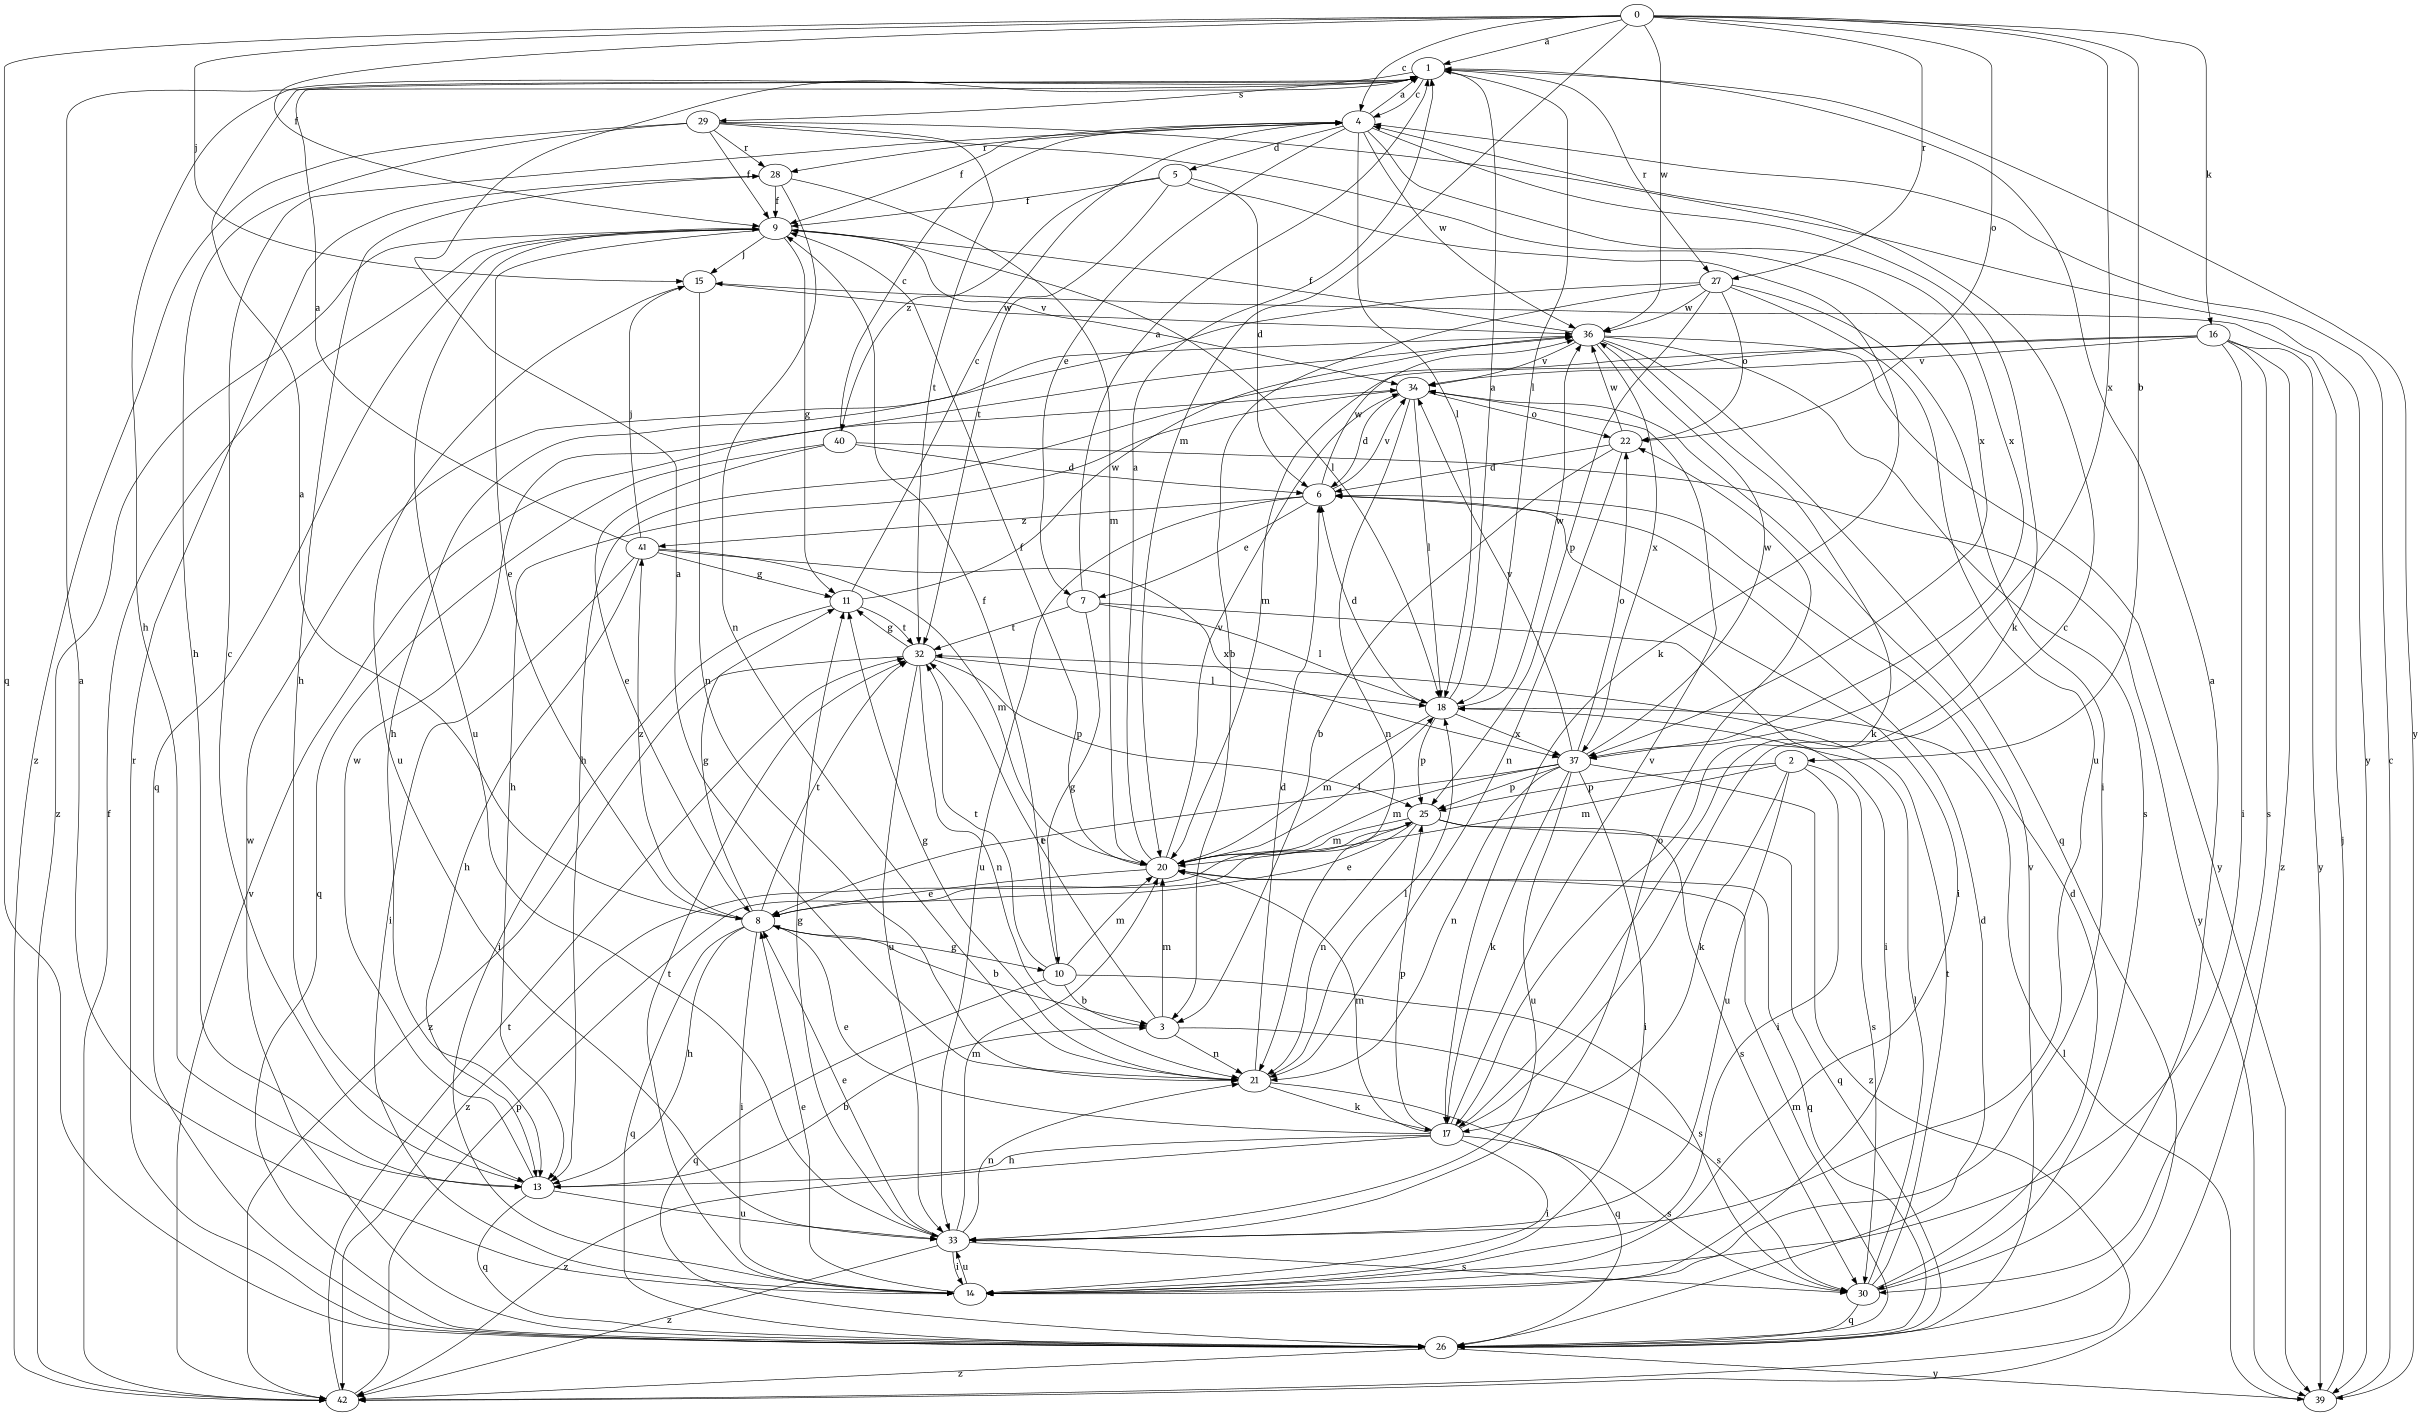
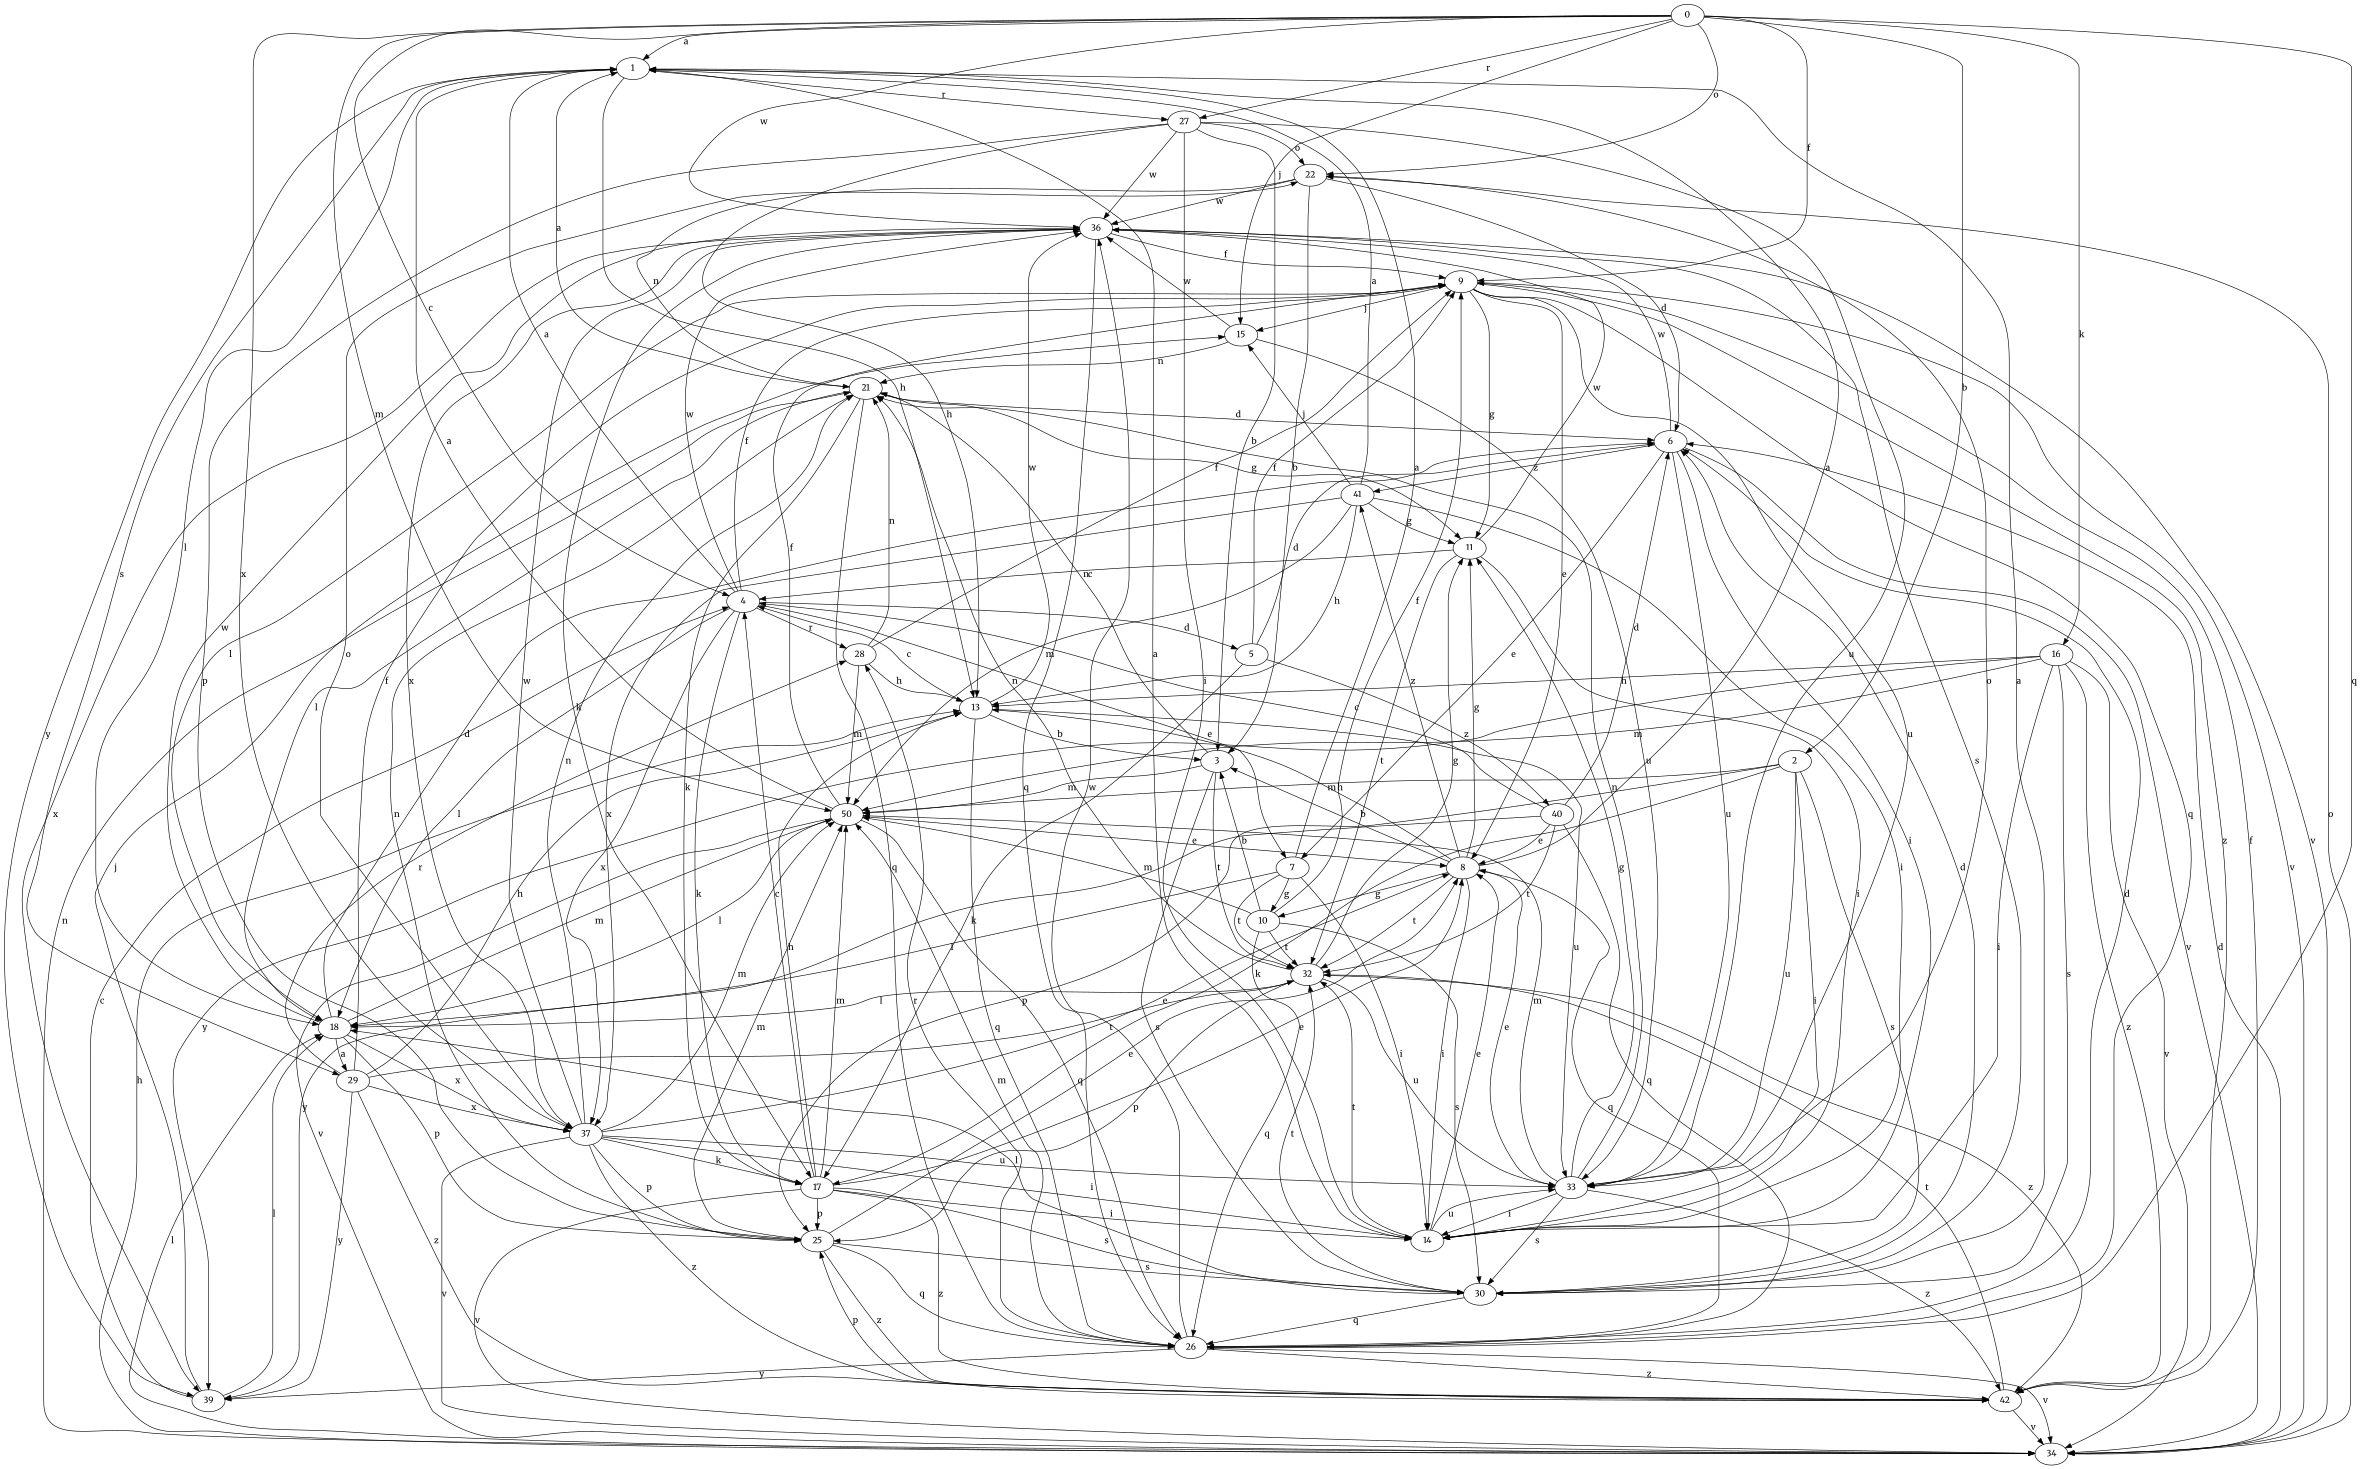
(1405, 102) -> none
(988, 371) -> (1474, 928)
(1490, 394) -> (339, 1053)
(1163, 868) -> (847, 815)
(2220, 868) -> (56, 815)
